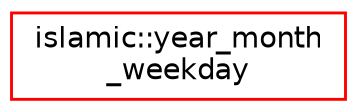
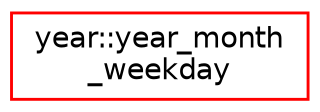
(179, 56) -> (160, 56)
